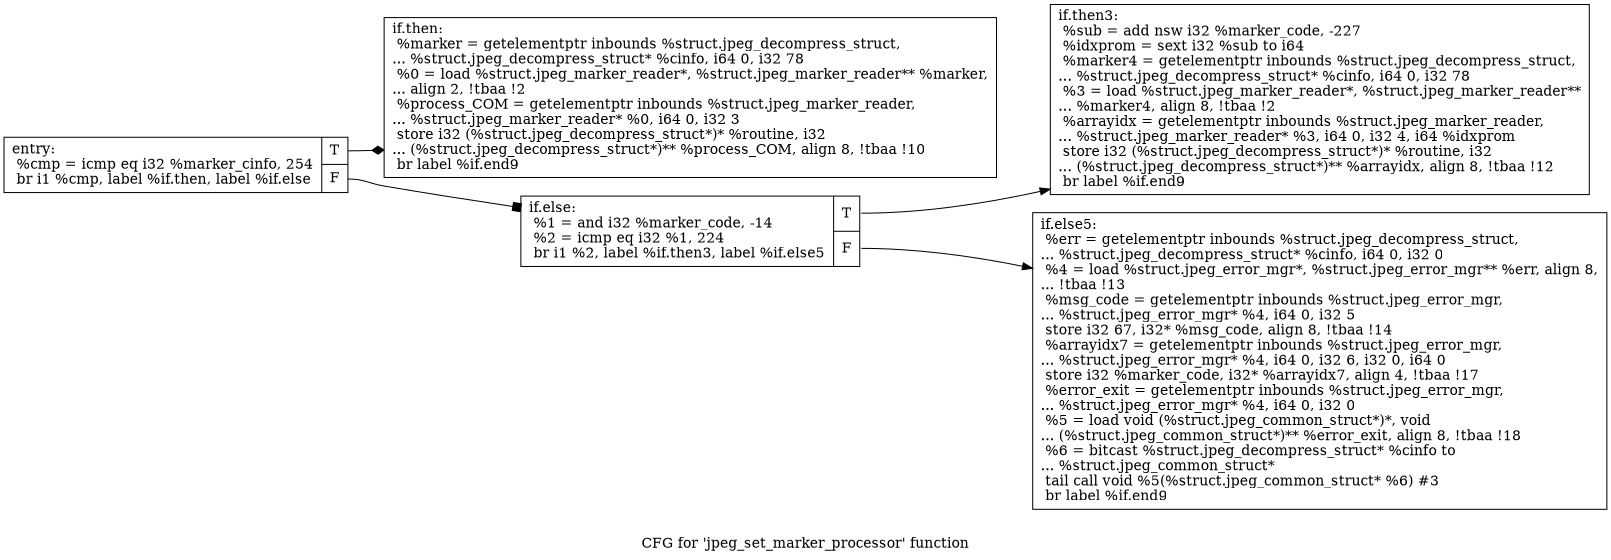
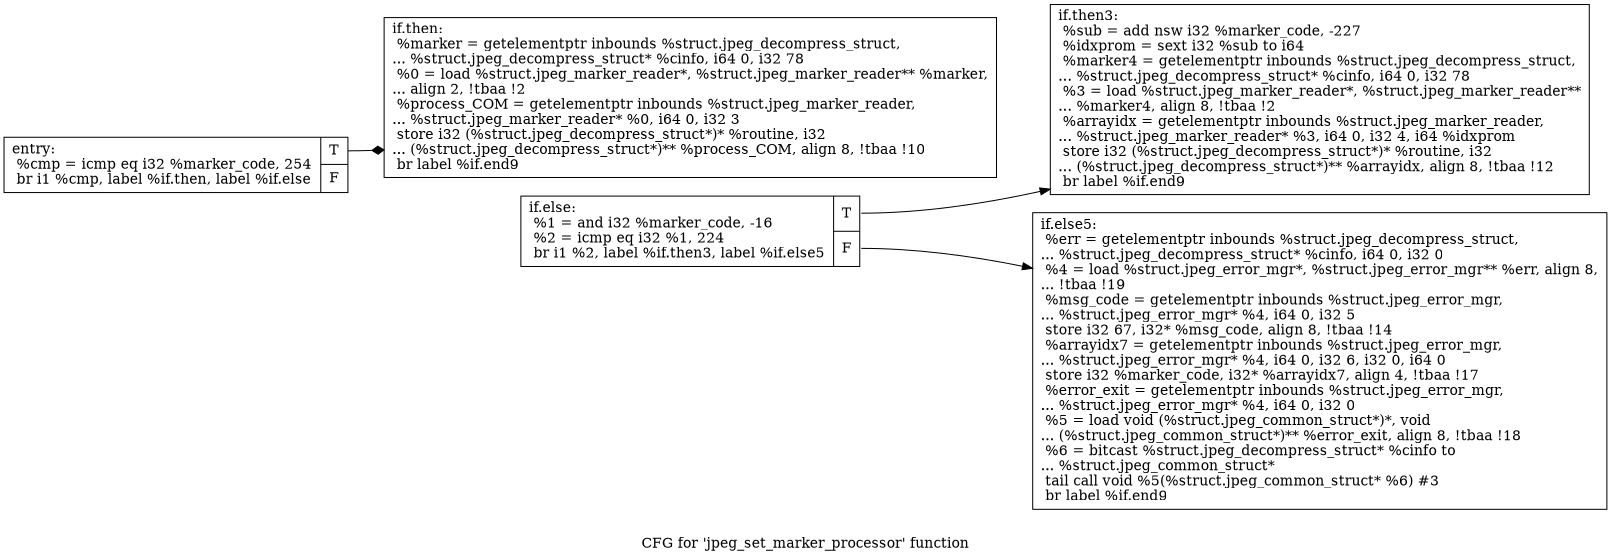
(163, 164) -> (162, 164)
(429, 194) -> none
(651, 223) -> (651, 223)
(1083, 285) -> (1083, 285)
